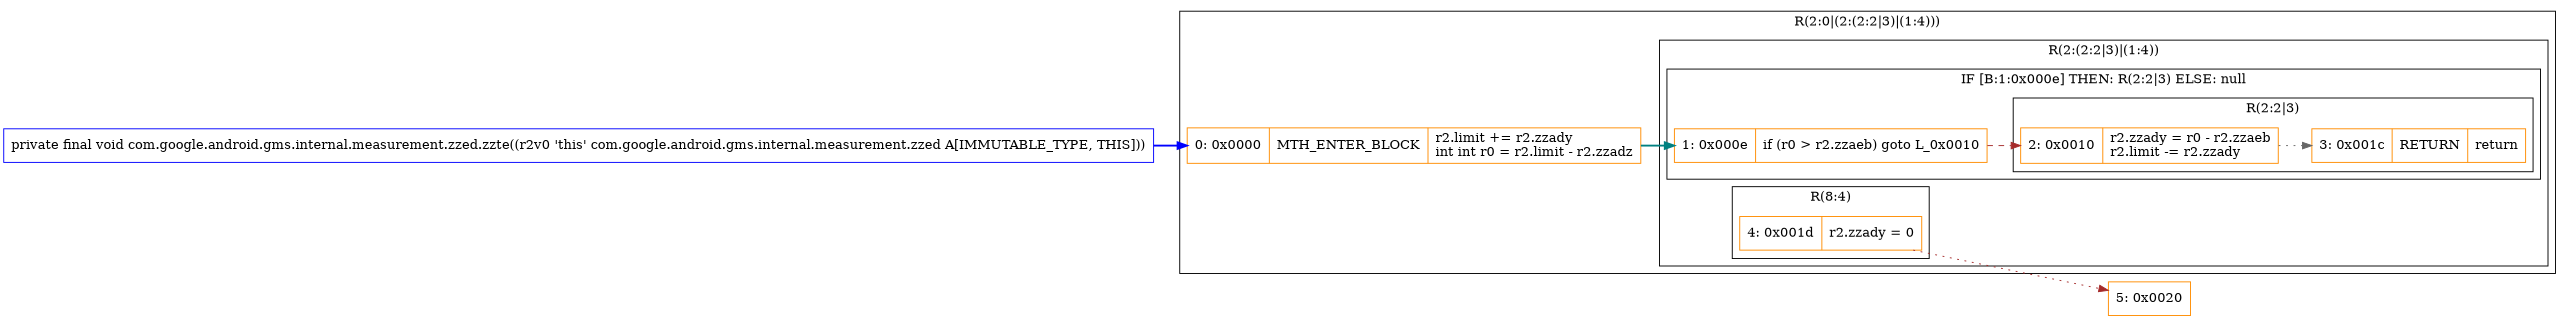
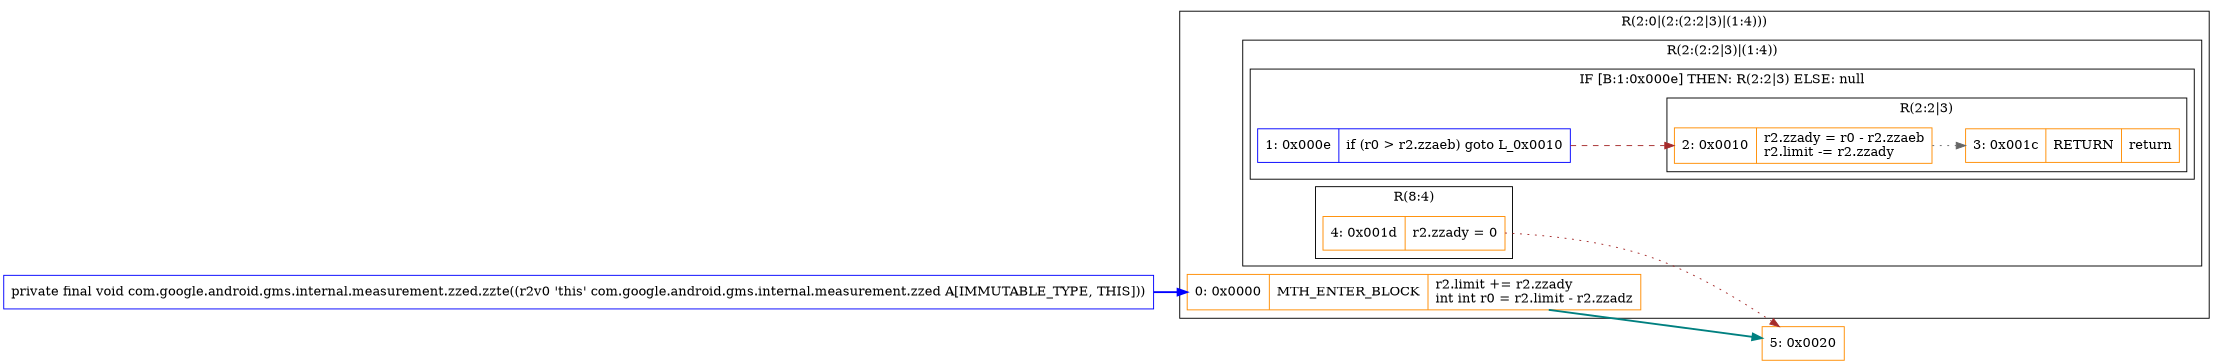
(1653, 146) -> (1656, 324)
(1831, 146) -> (1414, 146)
